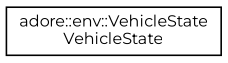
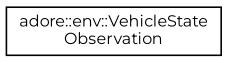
(114, 31) -> (114, 31)
